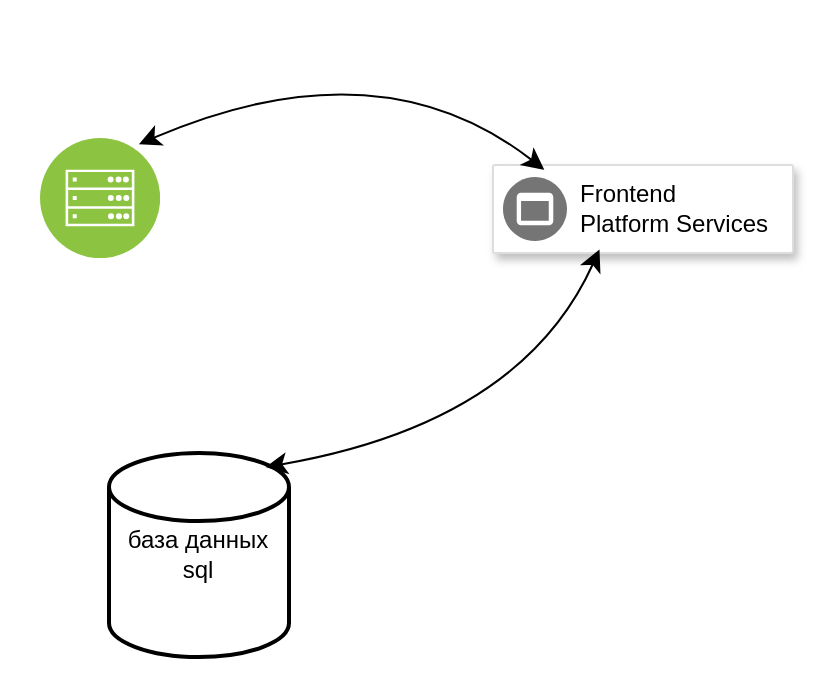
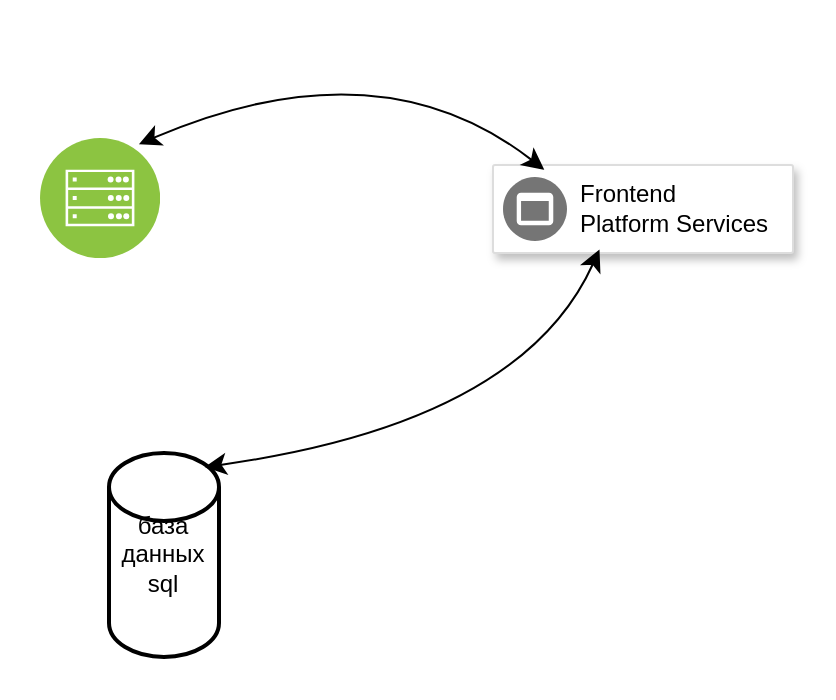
(199, 555) -> (164, 555)
